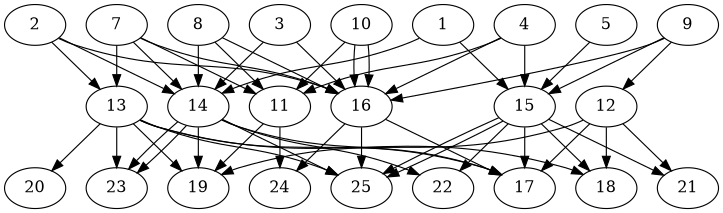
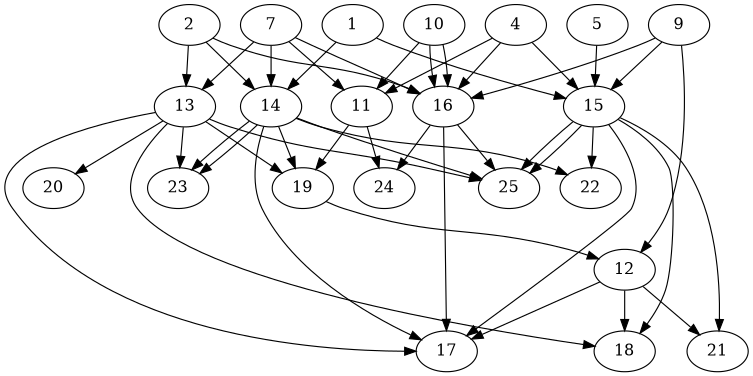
(198, 25) -> none
(280, 25) -> none
(408, 147) -> (456, 231)
